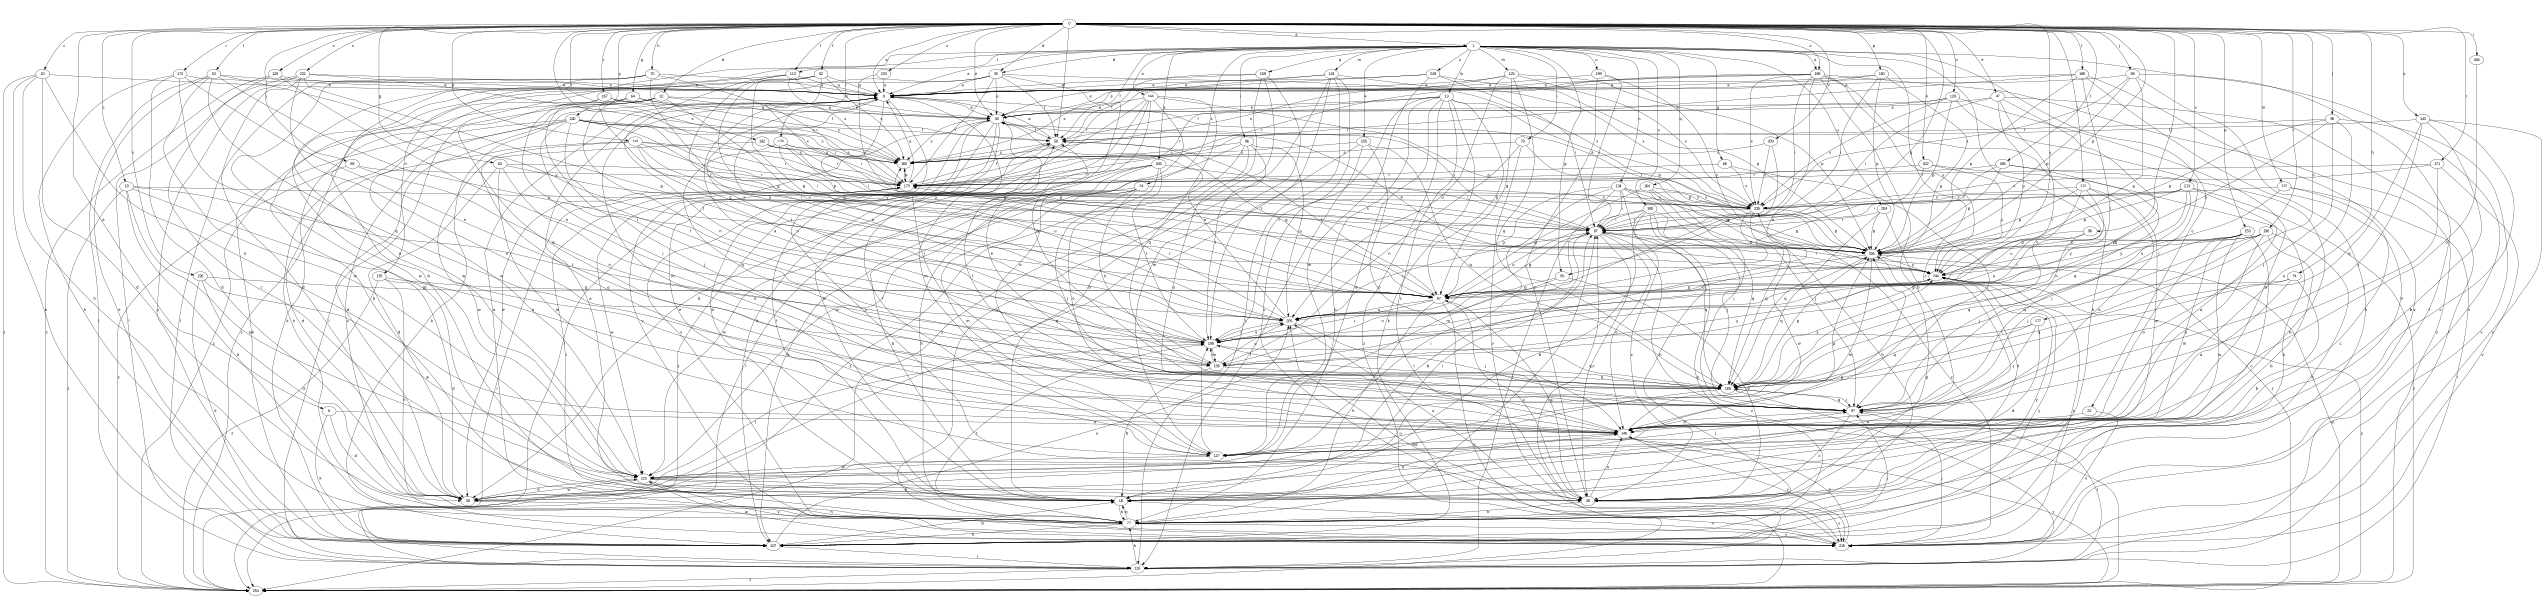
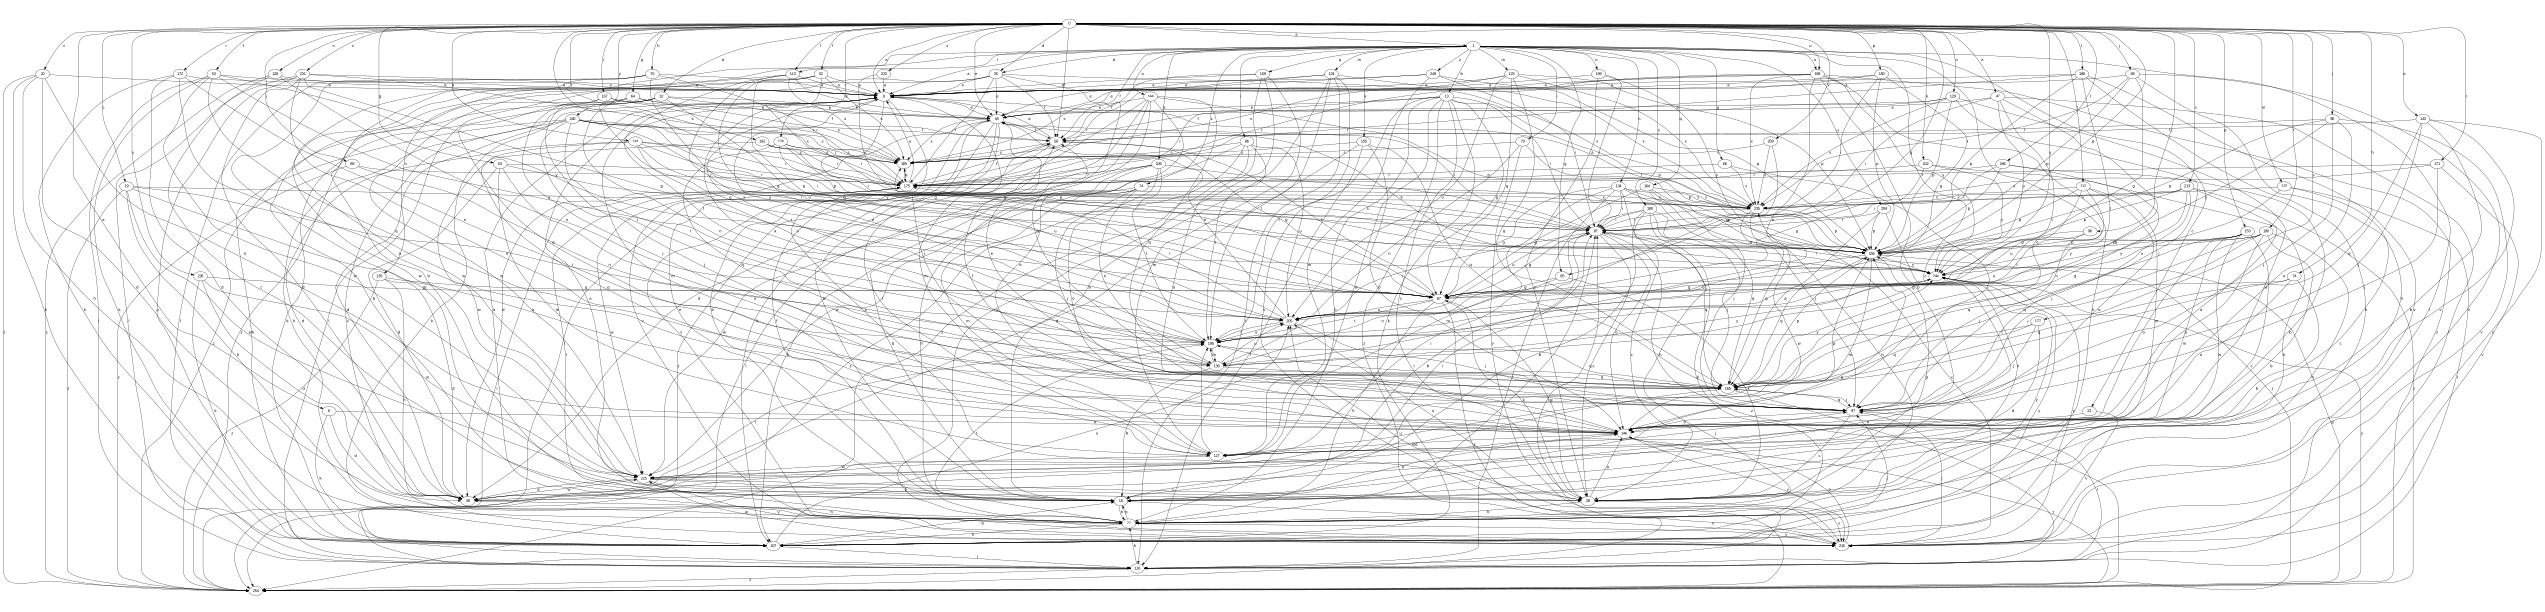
(2477, 60) -> none
(1781, 203) -> (1537, 144)
